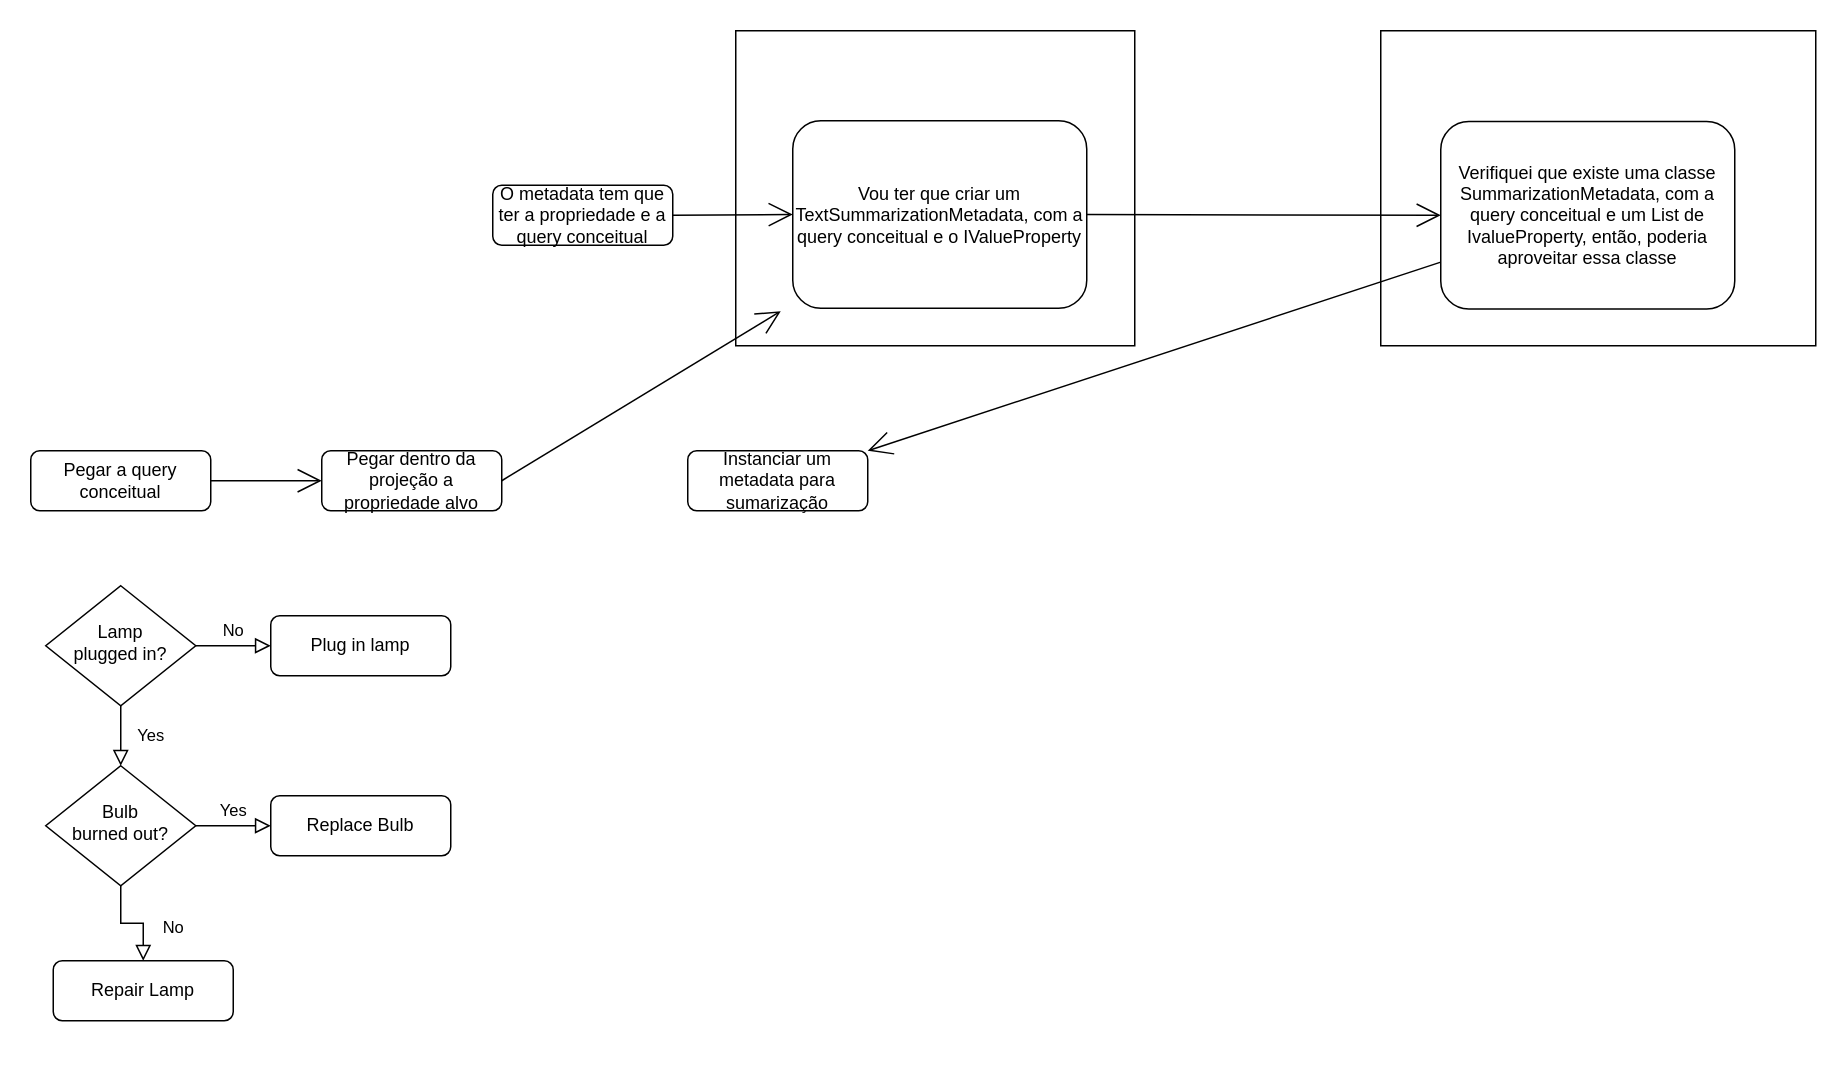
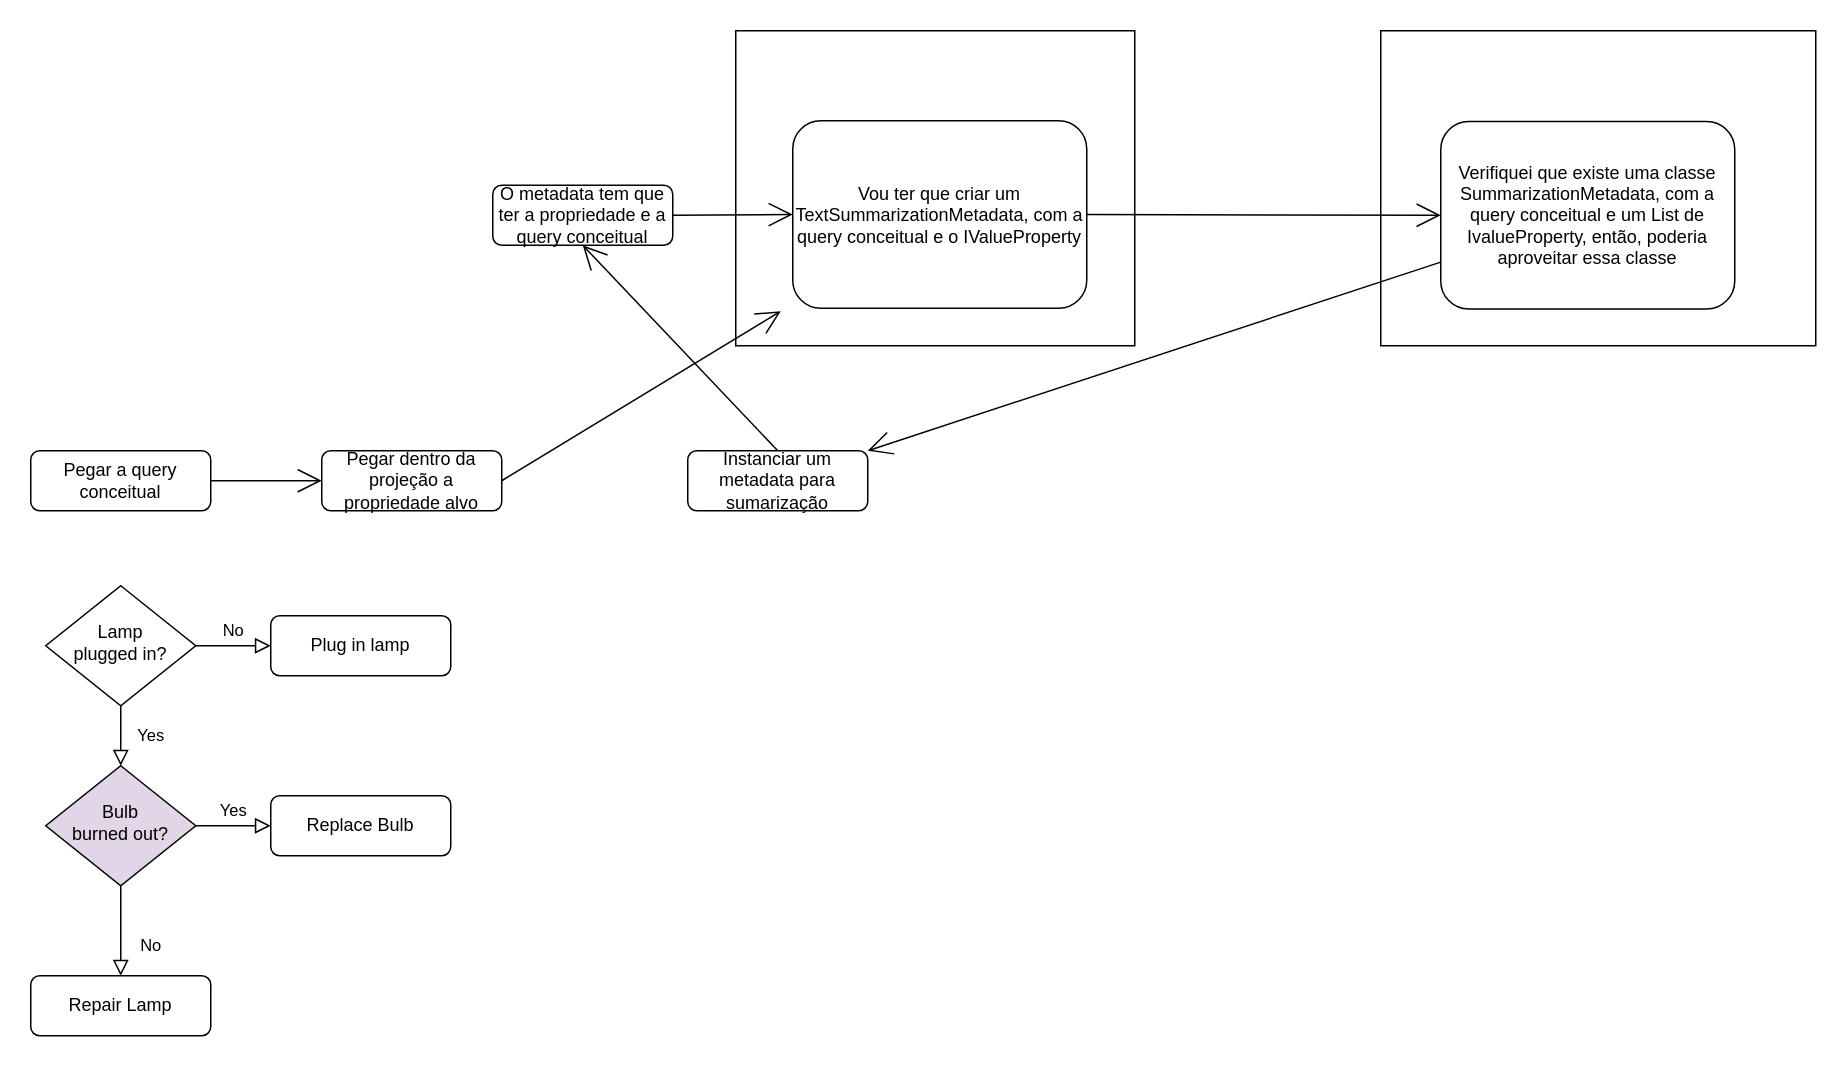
none -> (681, 348)
(121, 826) -> (121, 826)
(143, 991) -> (121, 1006)
